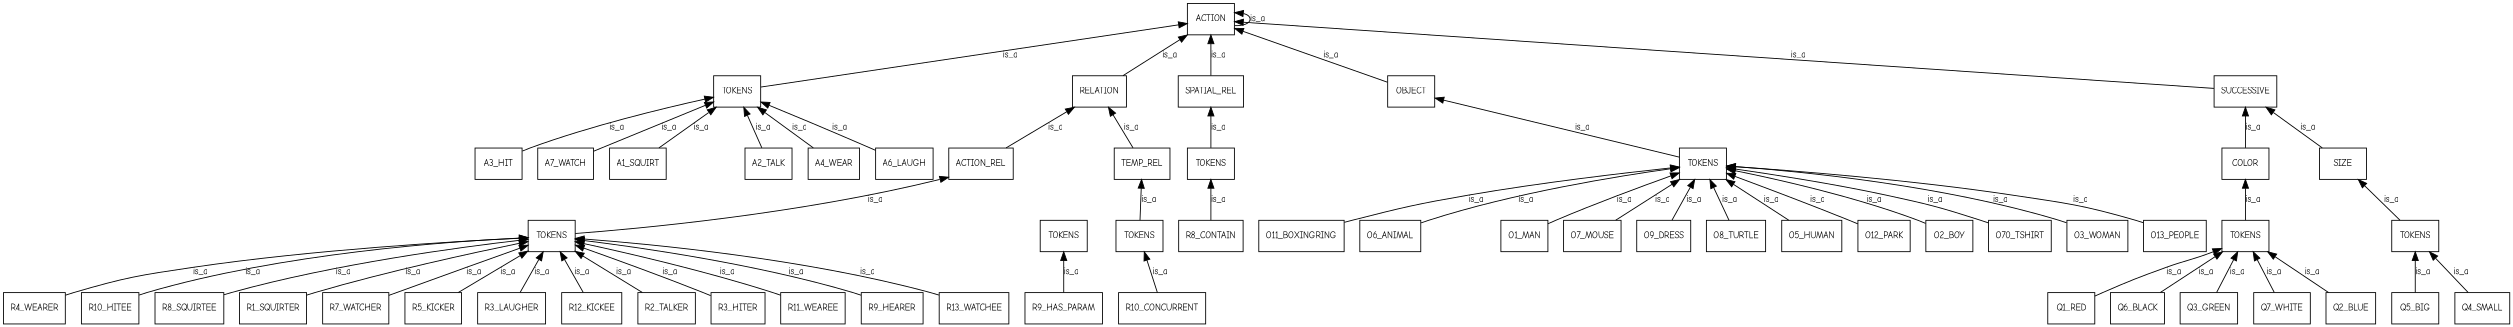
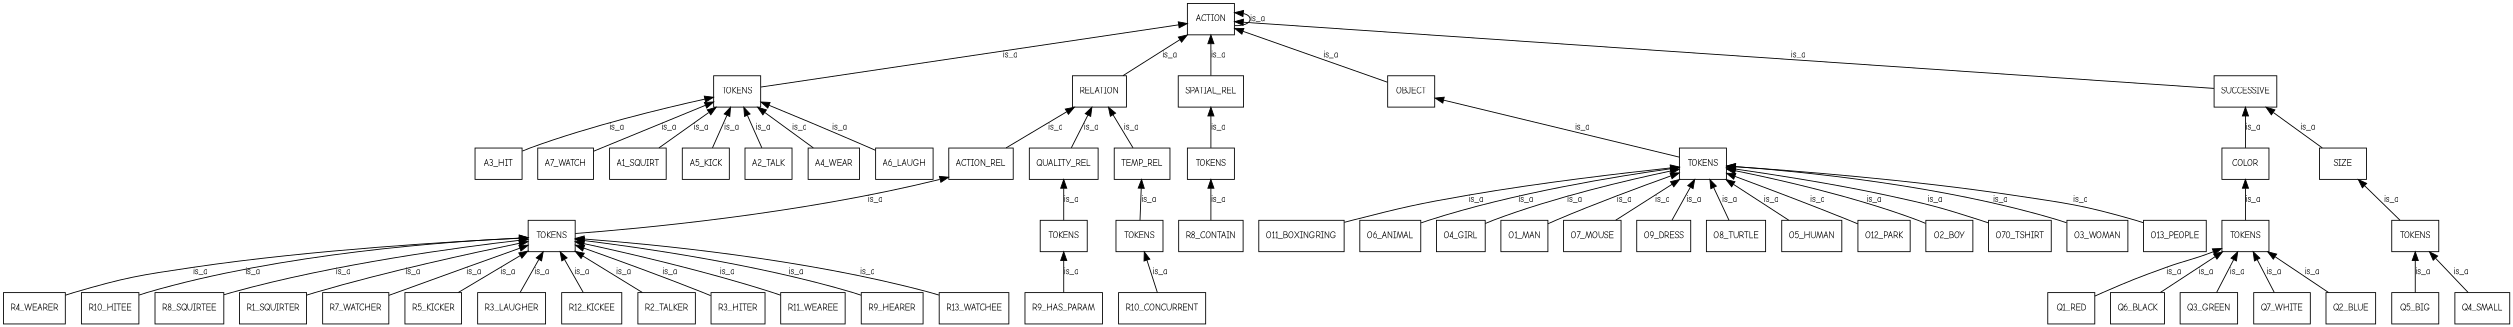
none -> (706, 164)
none -> (1064, 164)
none -> (1461, 236)
